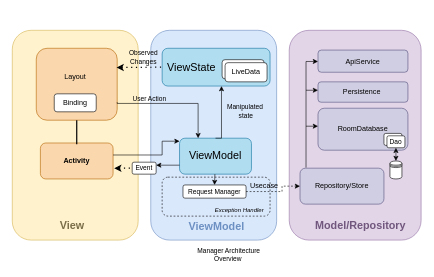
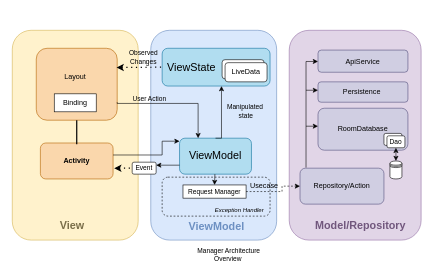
(75, 103) -> (75, 103)
(342, 186) -> (342, 186)
(215, 192) -> (215, 192)
